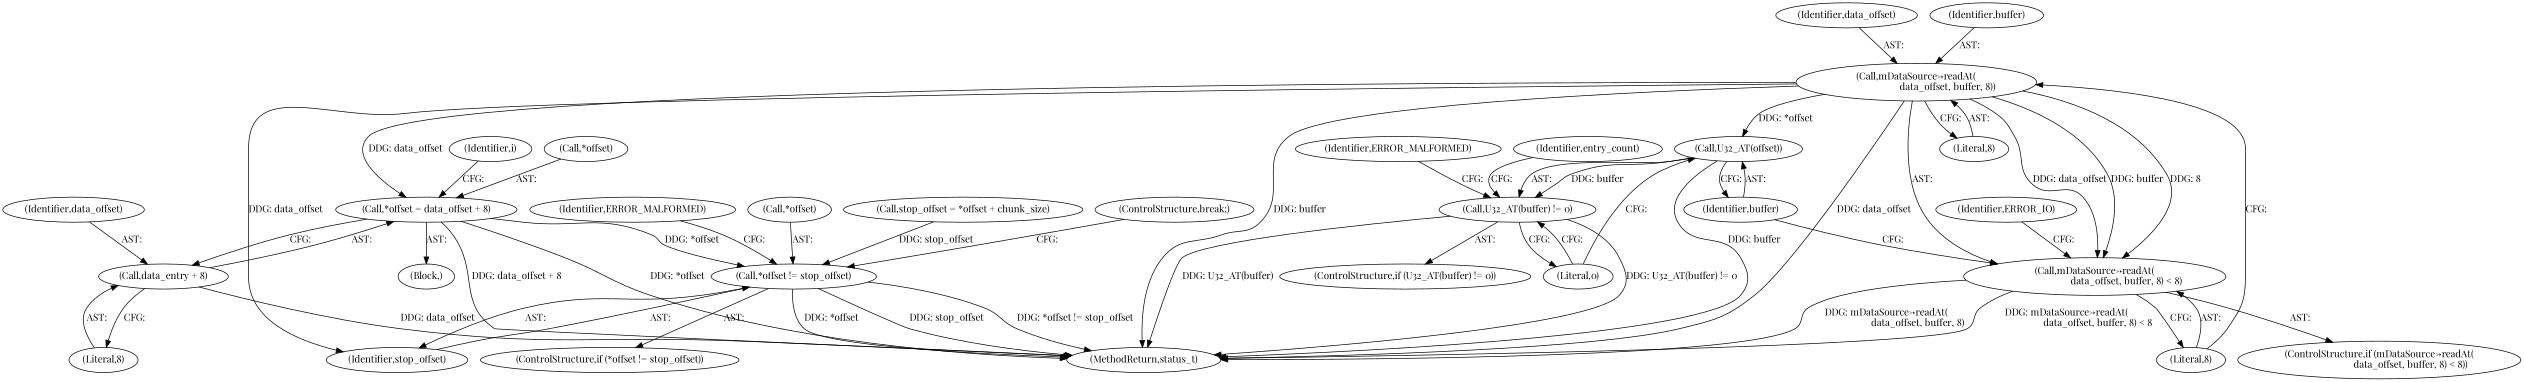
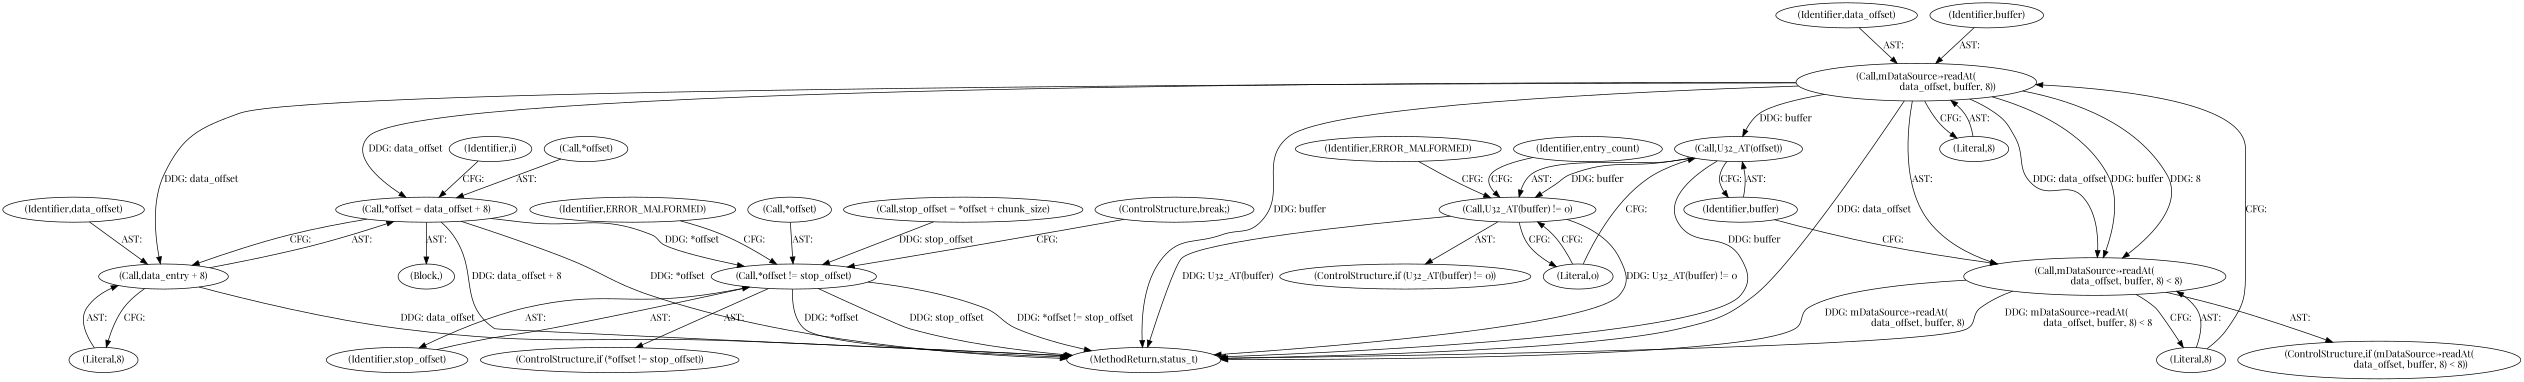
(929, 96) -> (838, 89)
(1786, 119) -> (1786, 119)
(2006, 210) -> none
